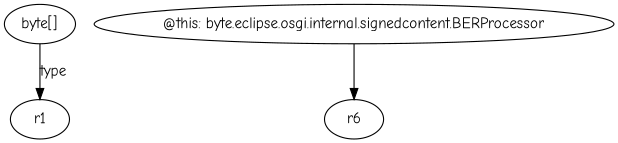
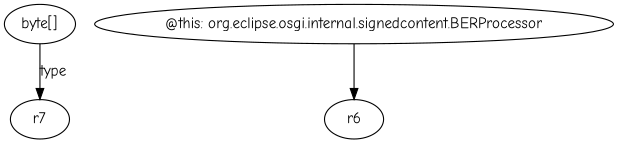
(354, 24) -> (354, 24)
(40, 119) -> (40, 119)
